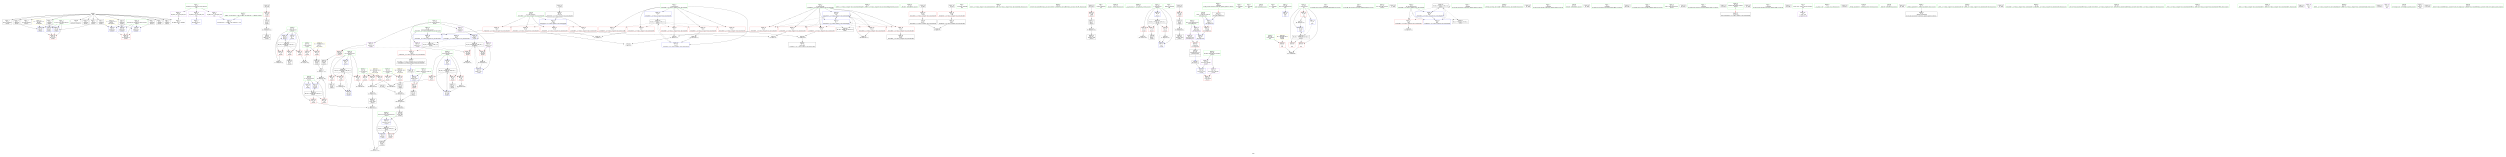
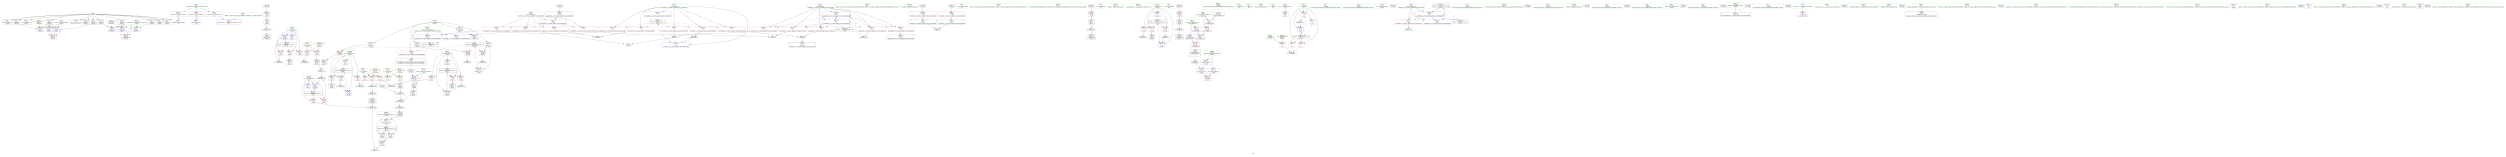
none -> (2233, 6)
